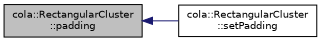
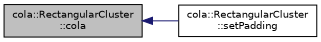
(73, 21) -> (73, 21)
